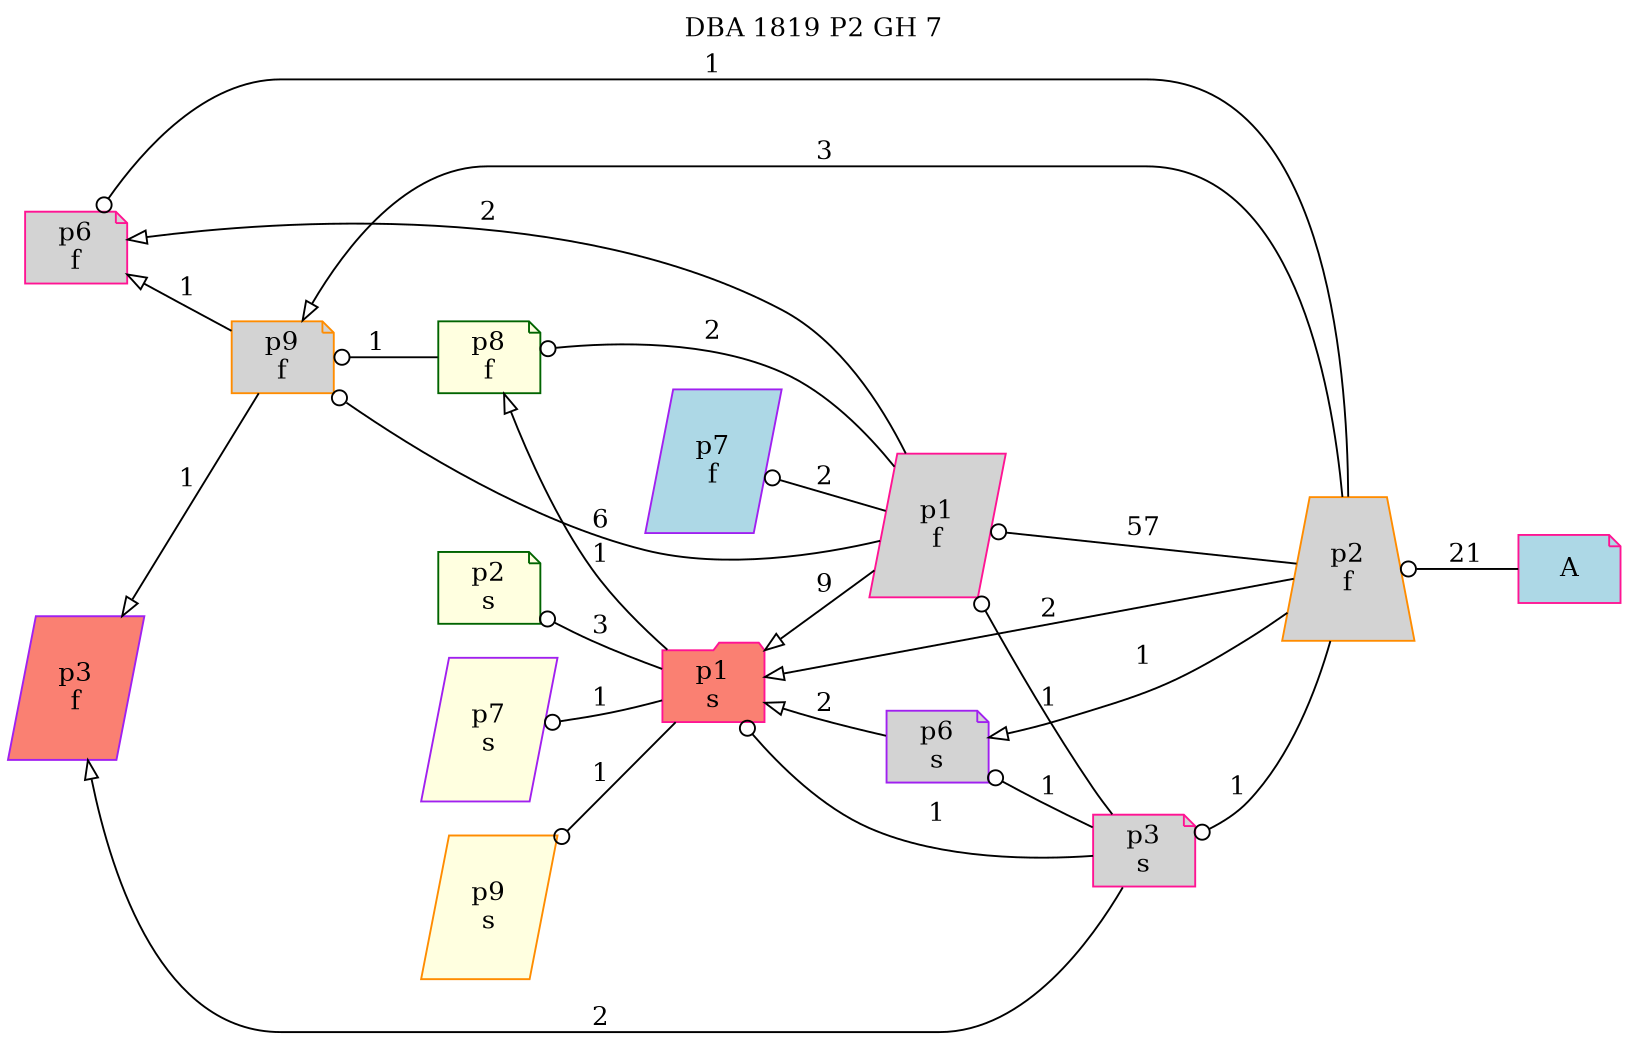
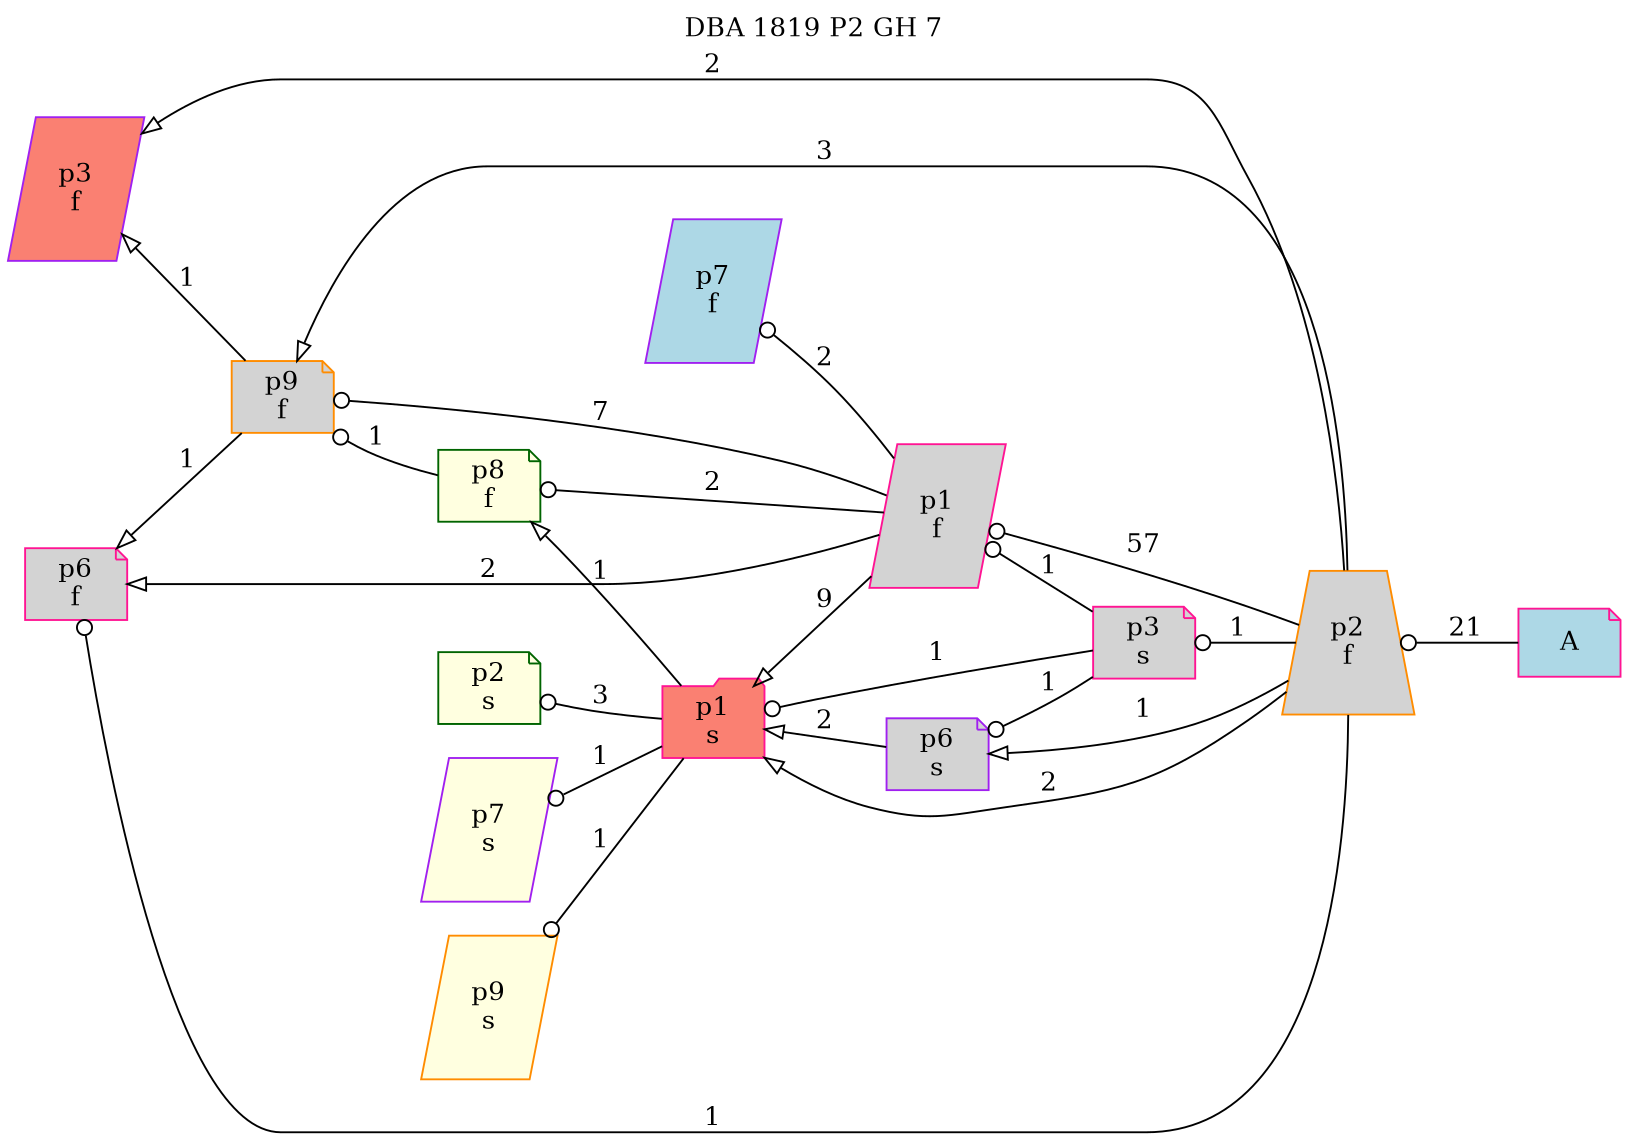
(601, 521) -> (601, 413)
(562, 1032) -> (927, 79)
